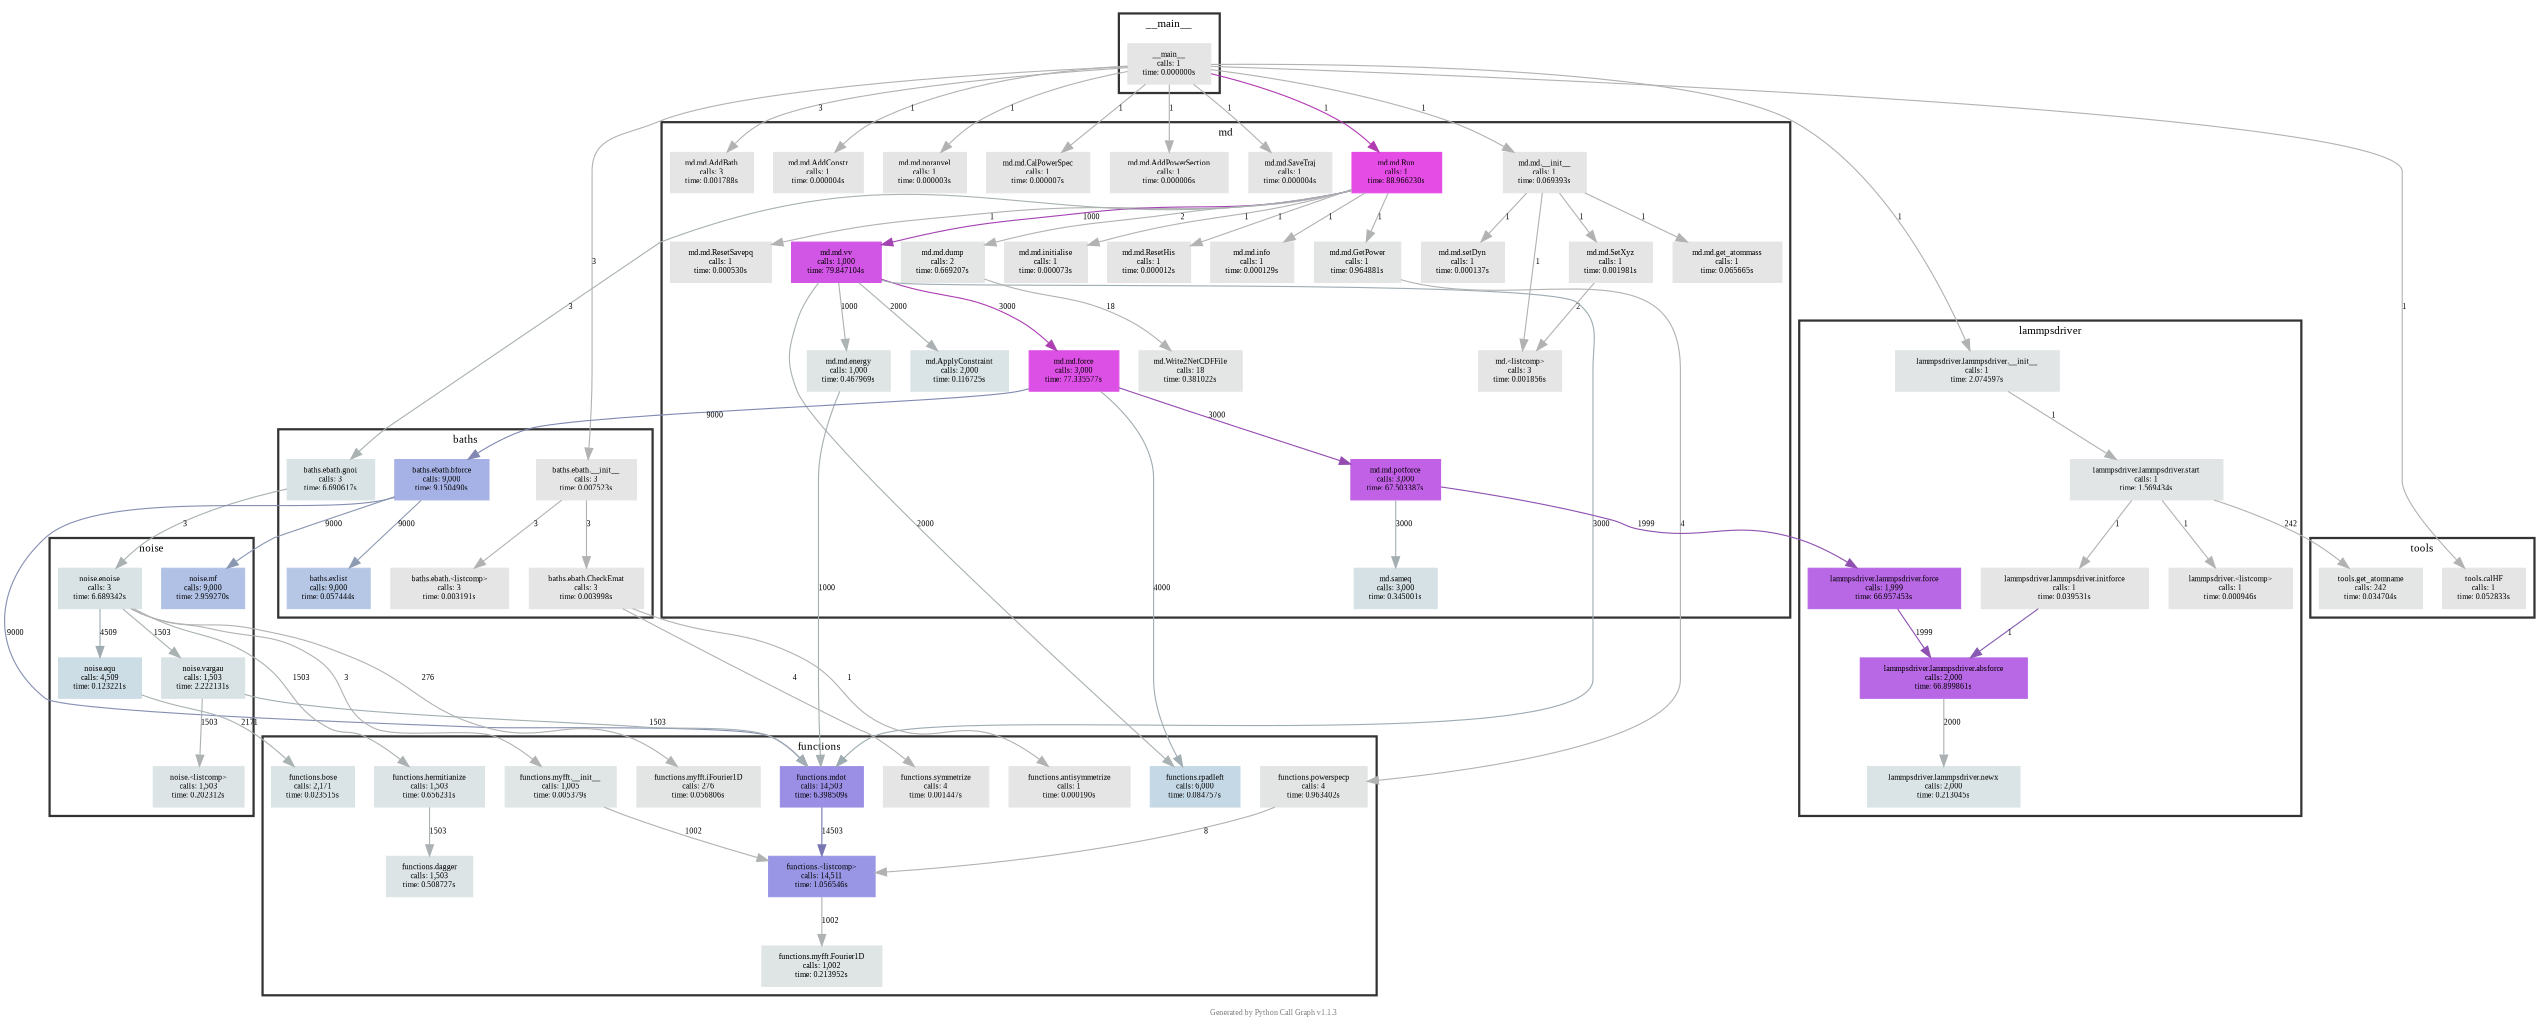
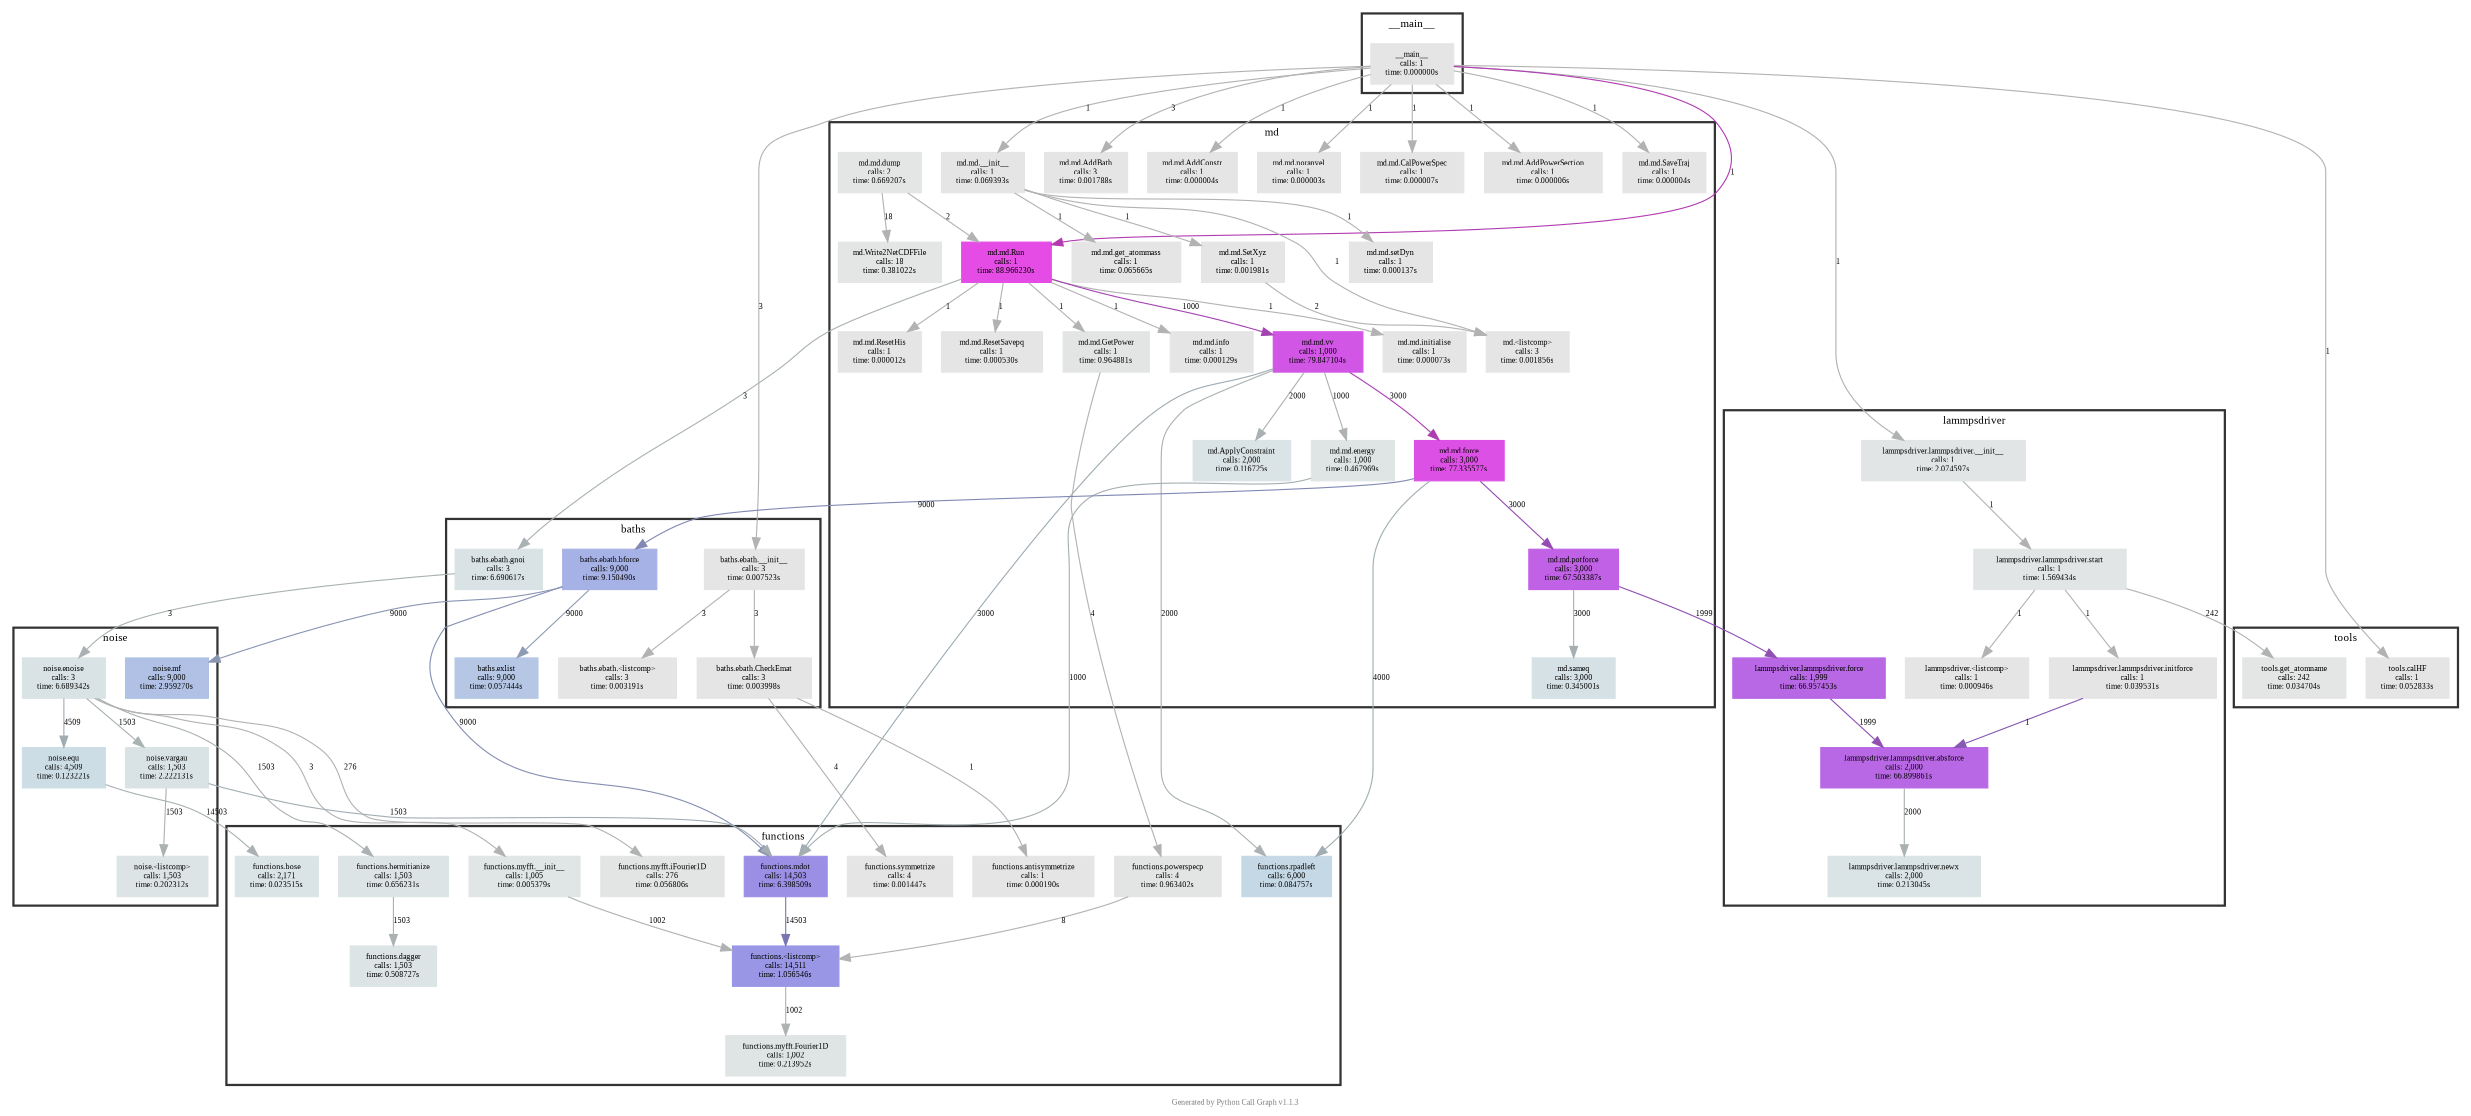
(1156, 216) -> (939, 214)
(250, 723) -> (217, 813)
